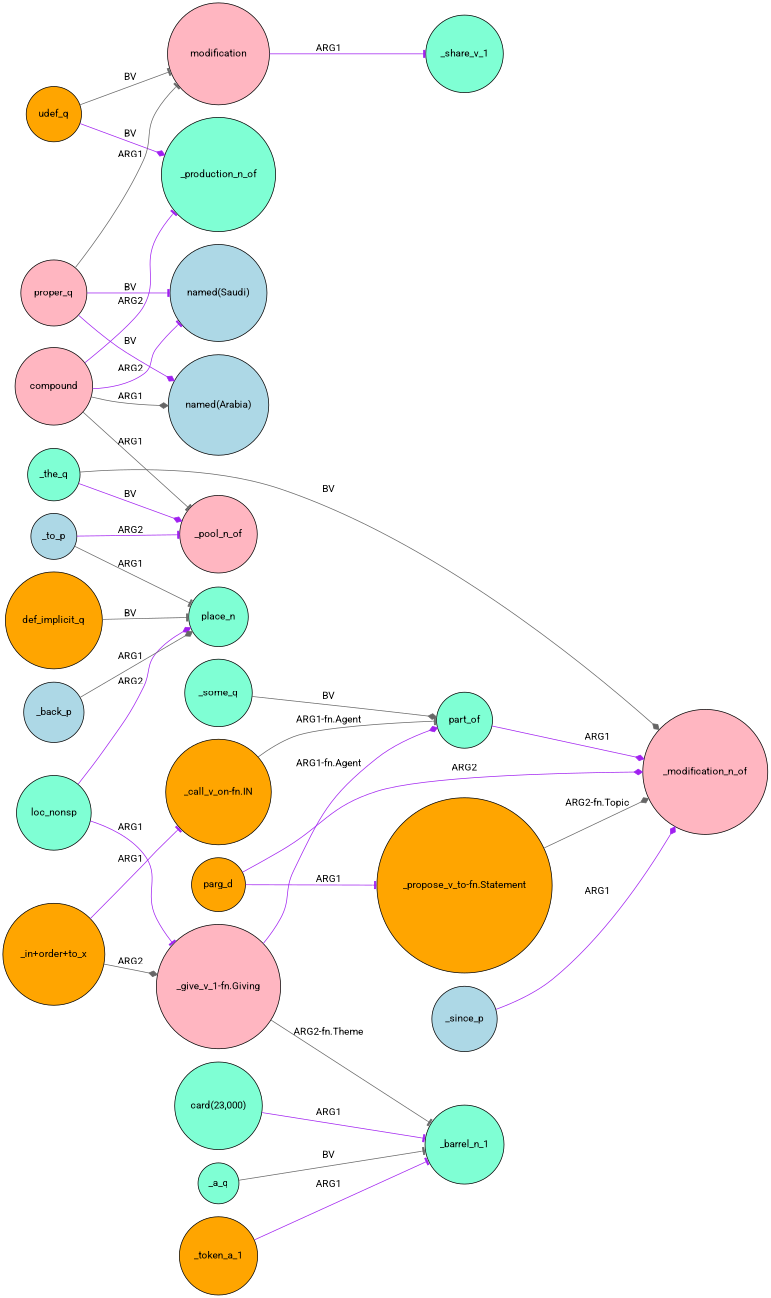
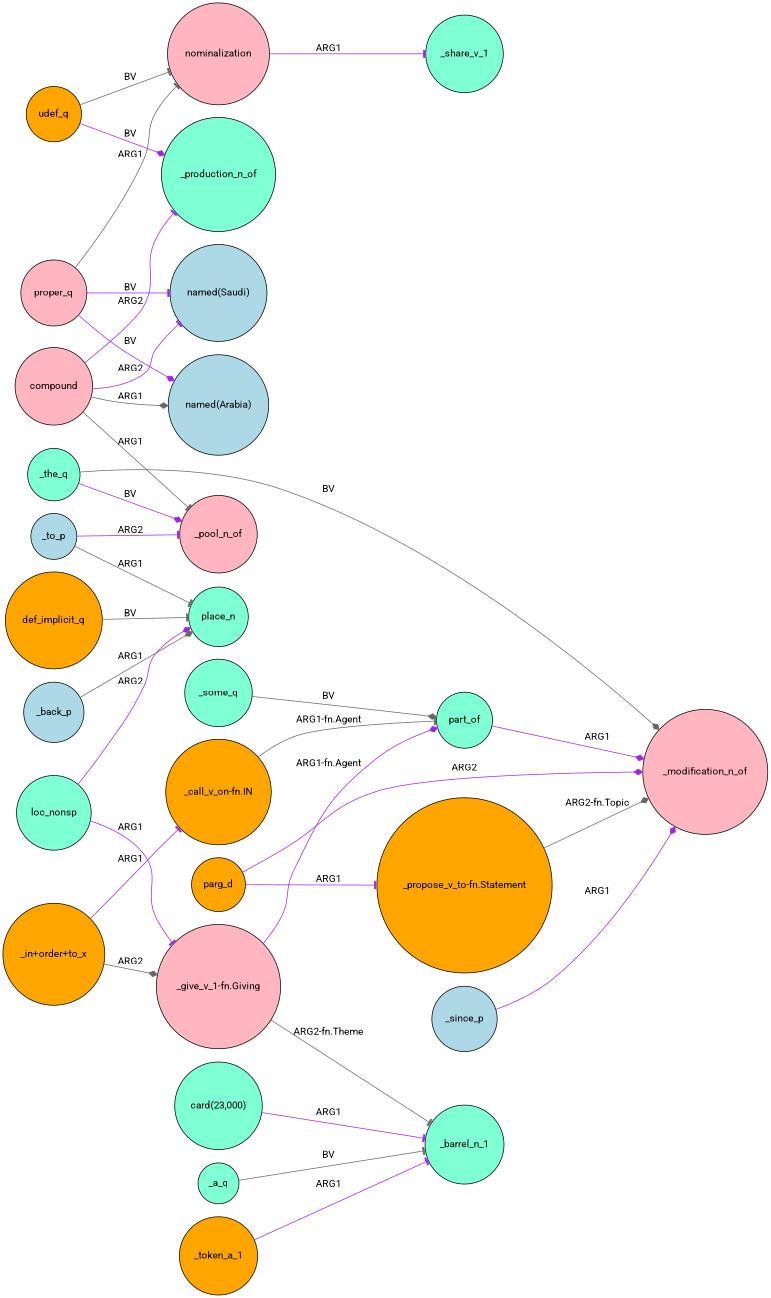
(218, 54) -> (218, 54)
